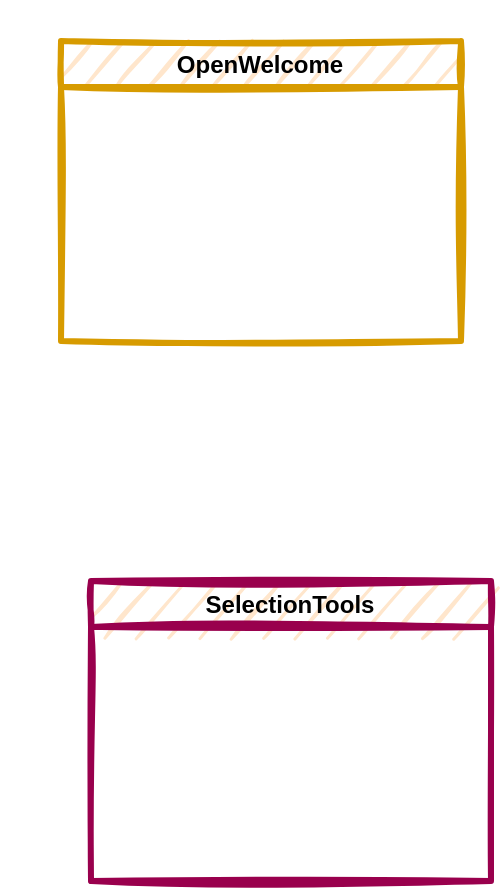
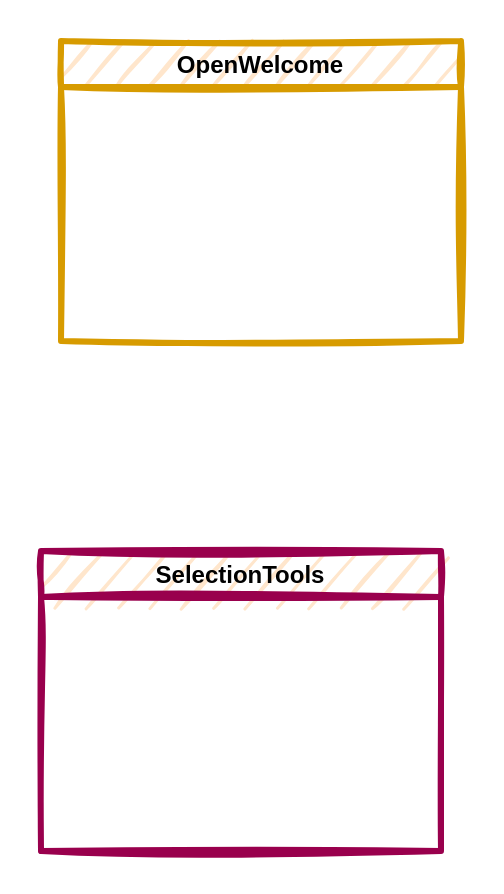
(291, 731) -> (241, 701)
